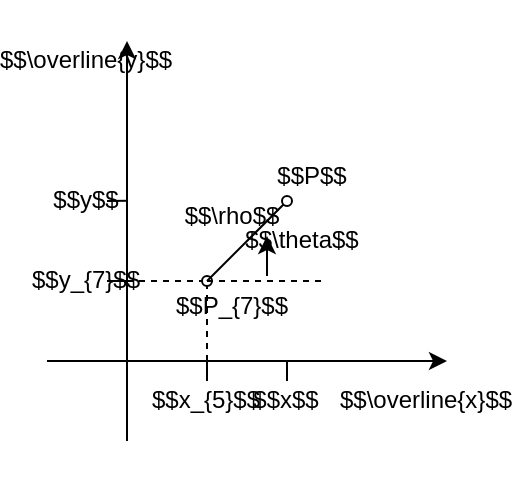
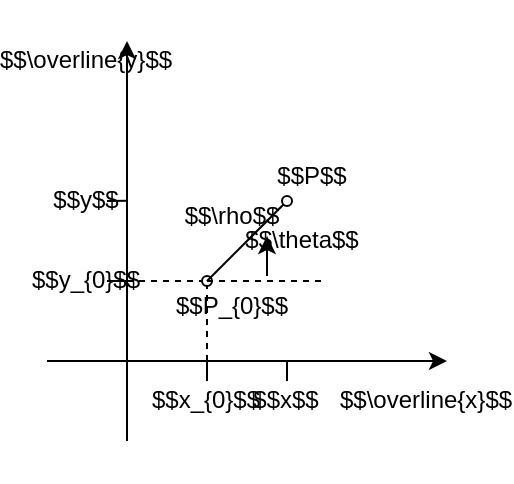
(87, 281) -> (87, 281)
(233, 307) -> (233, 307)
(207, 401) -> (207, 401)
